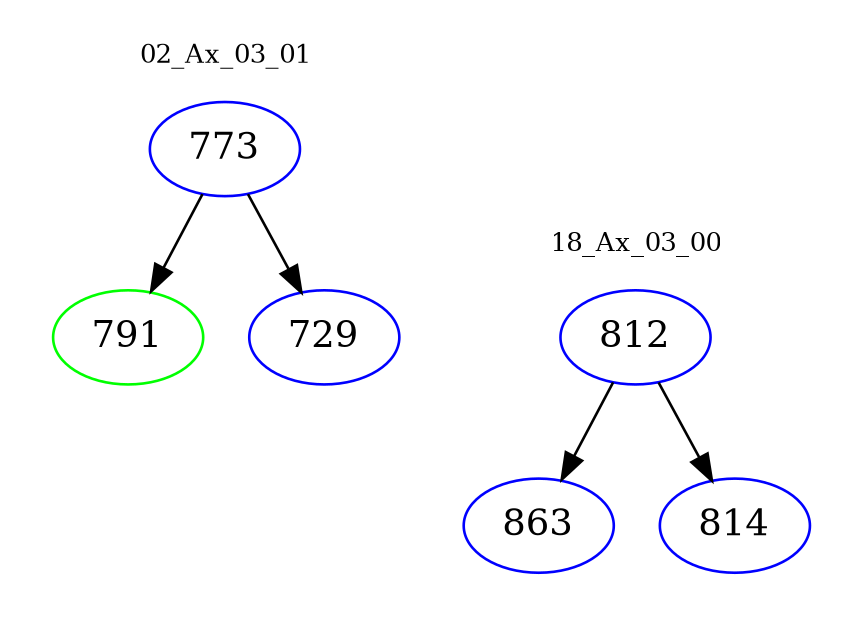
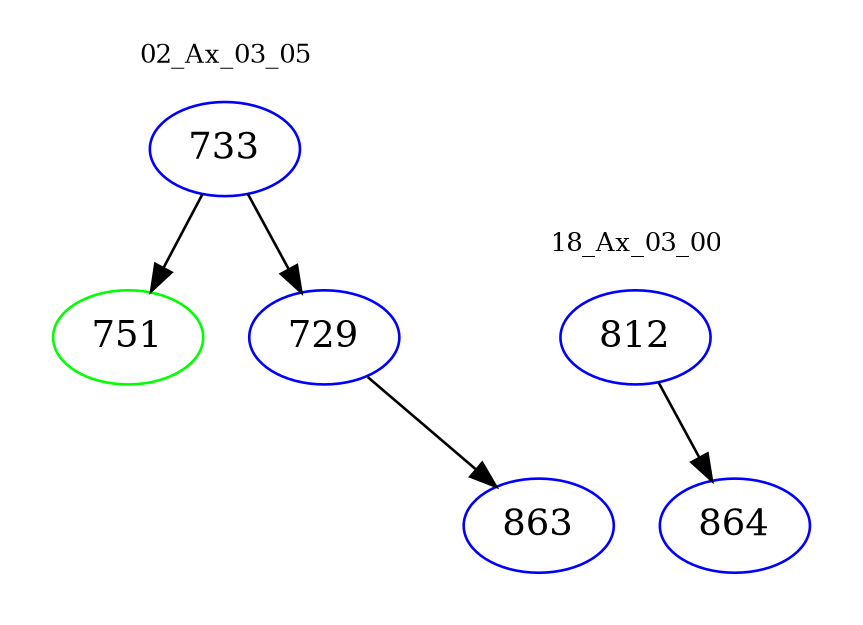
(226, 56) -> (226, 56)
(225, 149) -> (225, 149)
(128, 337) -> (128, 337)
(594, 419) -> (422, 423)
(735, 526) -> (735, 526)
